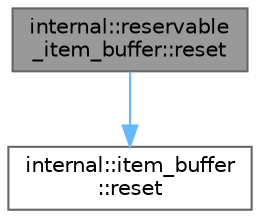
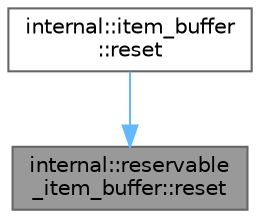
(130, 98) -> (130, 98)
